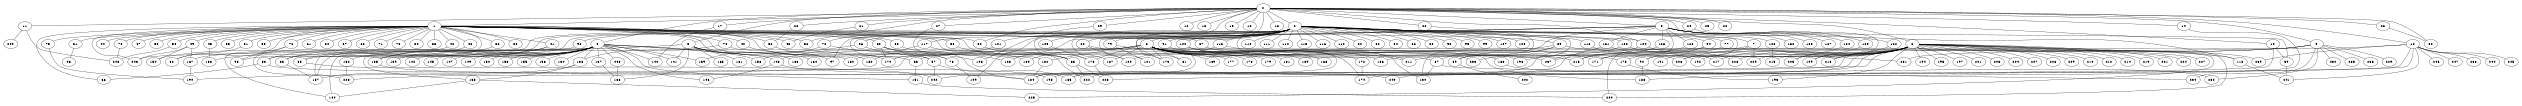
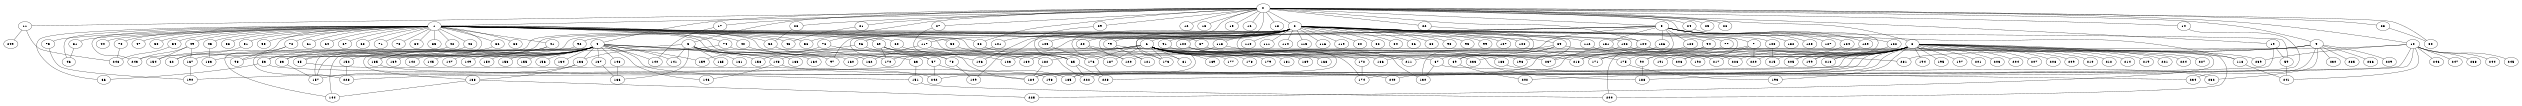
none -> (237, 28)
(1414, 53) -> (1723, 75)
(617, 62) -> (617, 62)
